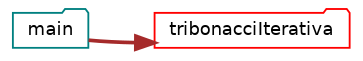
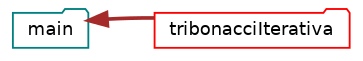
(112, 42) -> (131, 18)
